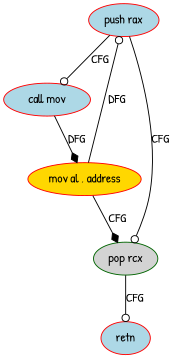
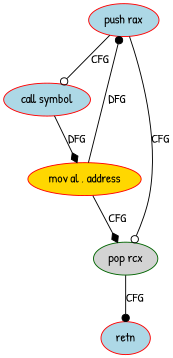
(47, 100) -> (47, 100)
(103, 103) -> (103, 103)
(126, 295) -> (126, 295)
